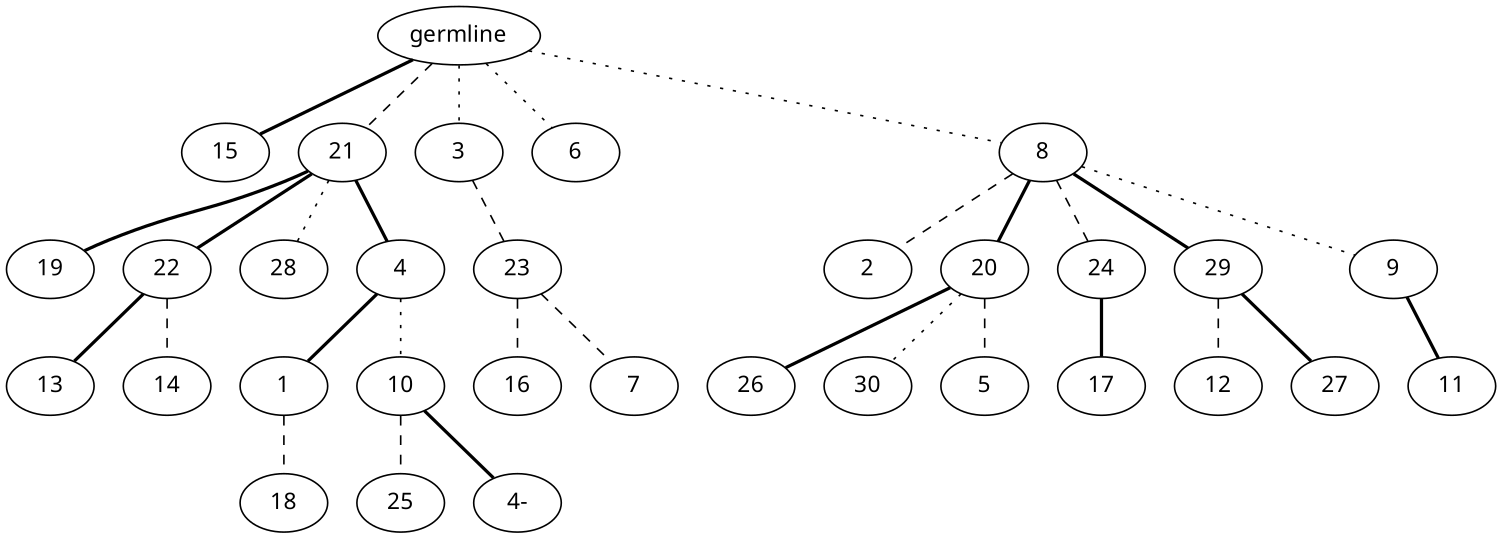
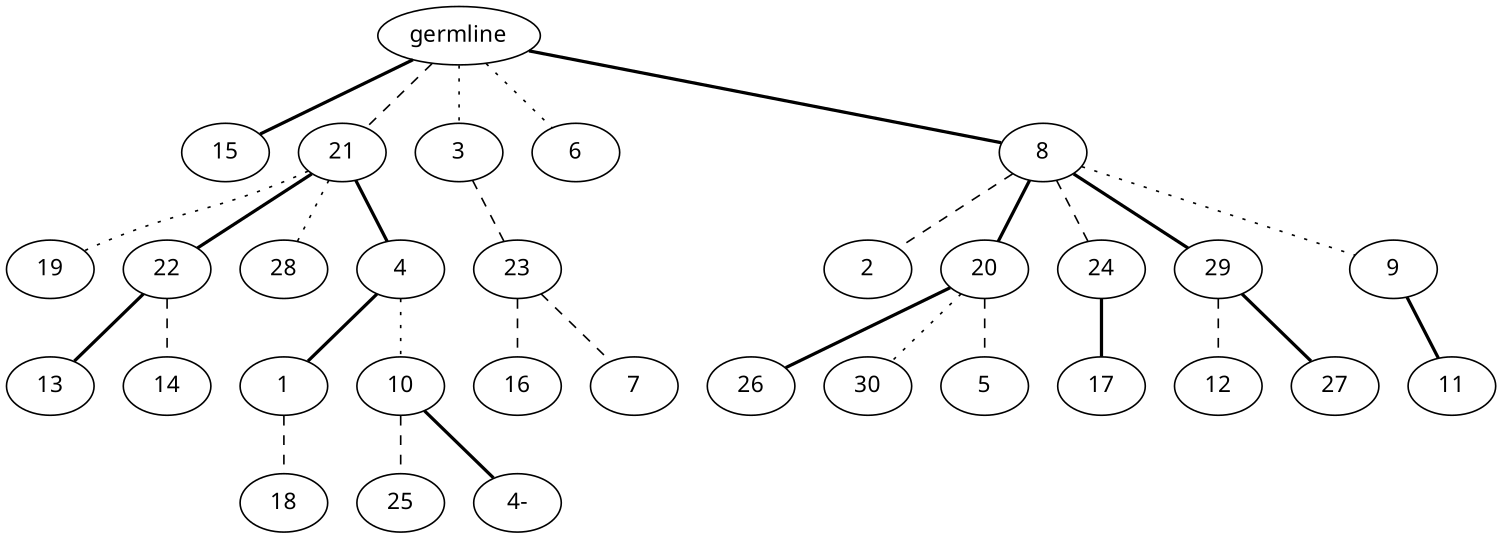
(765, 97) -> (765, 97)
(196, 211) -> (196, 211)
